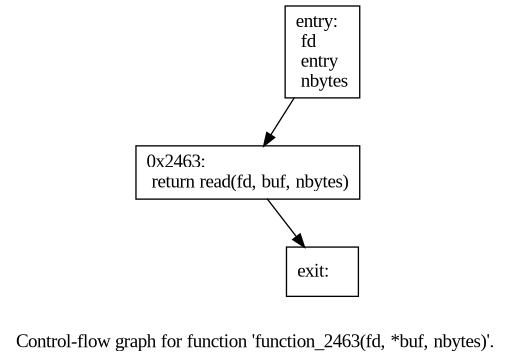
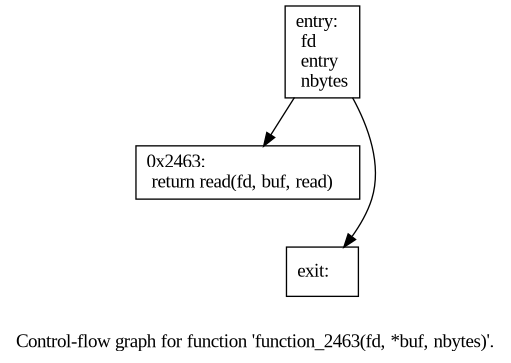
(248, 182) -> (240, 182)
(282, 218) -> (375, 168)
